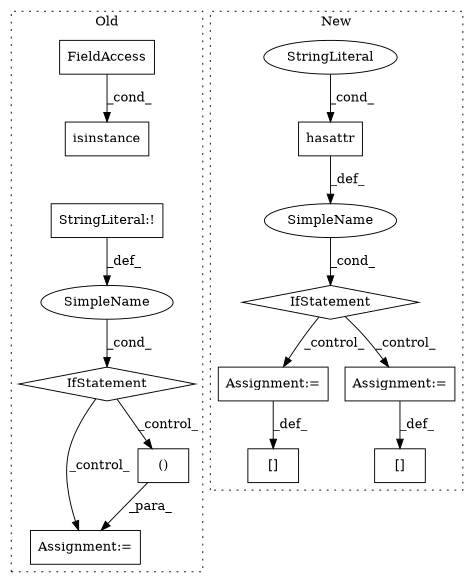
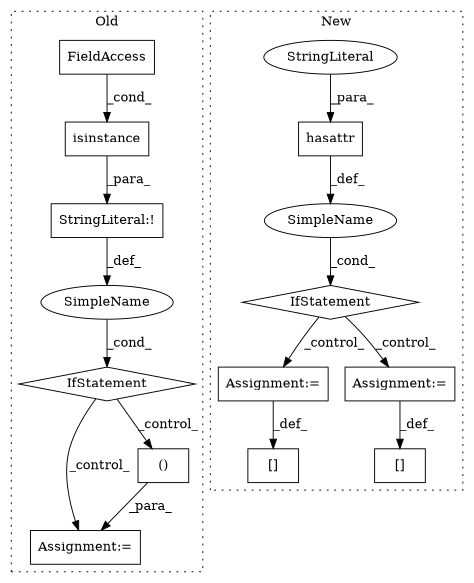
(352, 98) -> (352, 98)
none -> (107, 175)
